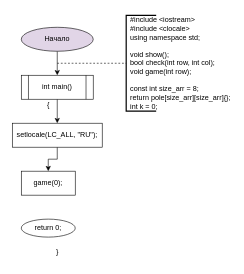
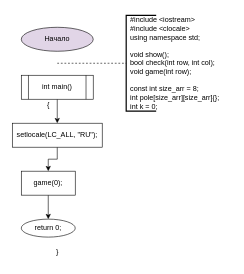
(194, 63) -> (187, 63)
(57, 69) -> none
none -> (48, 213)
